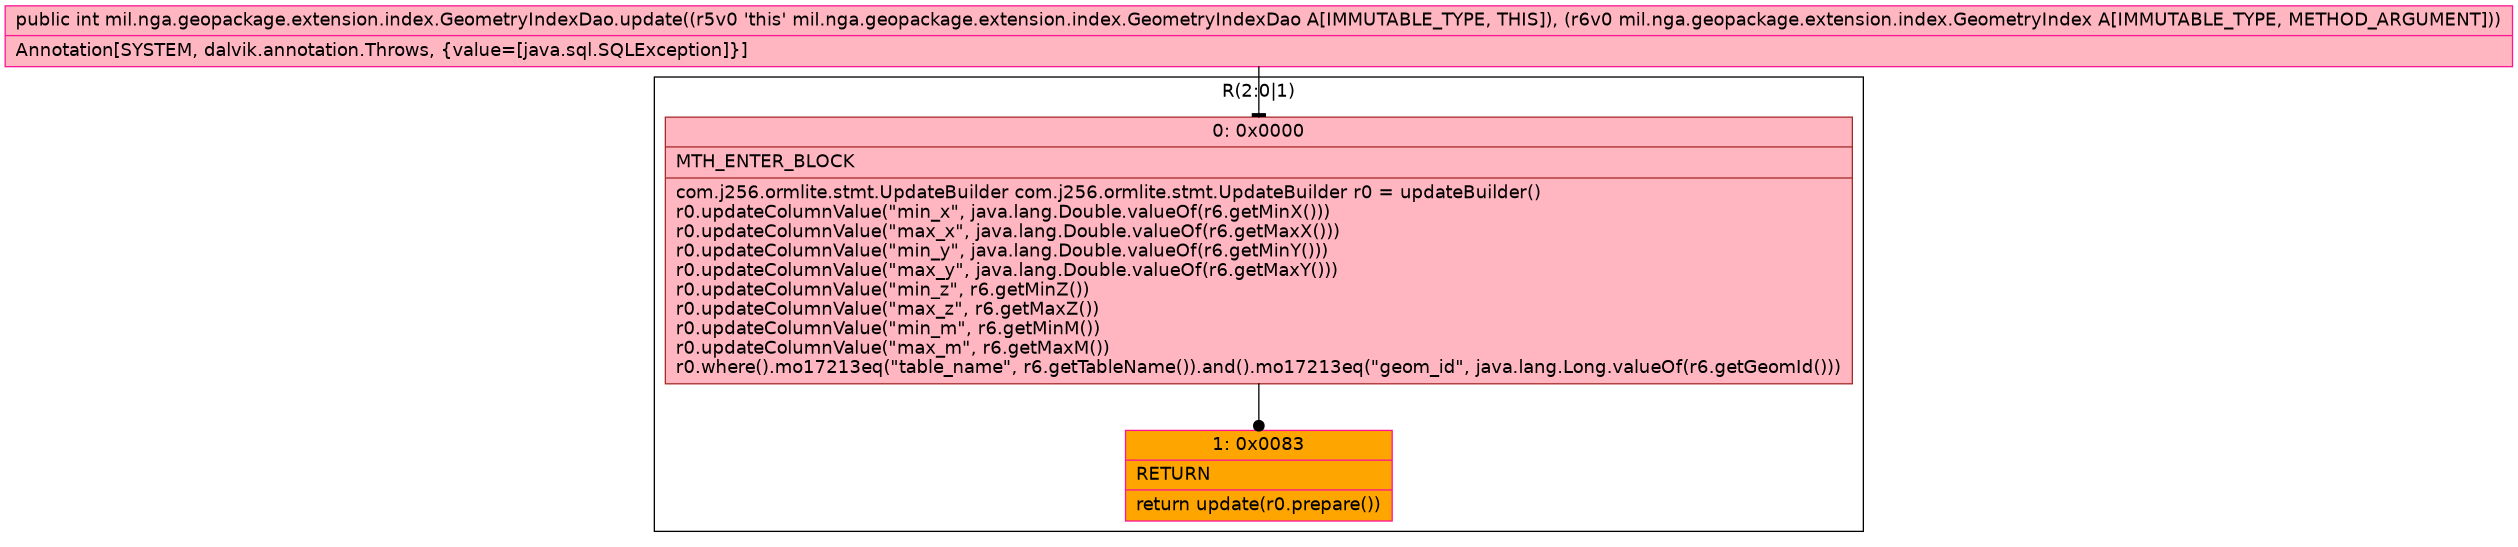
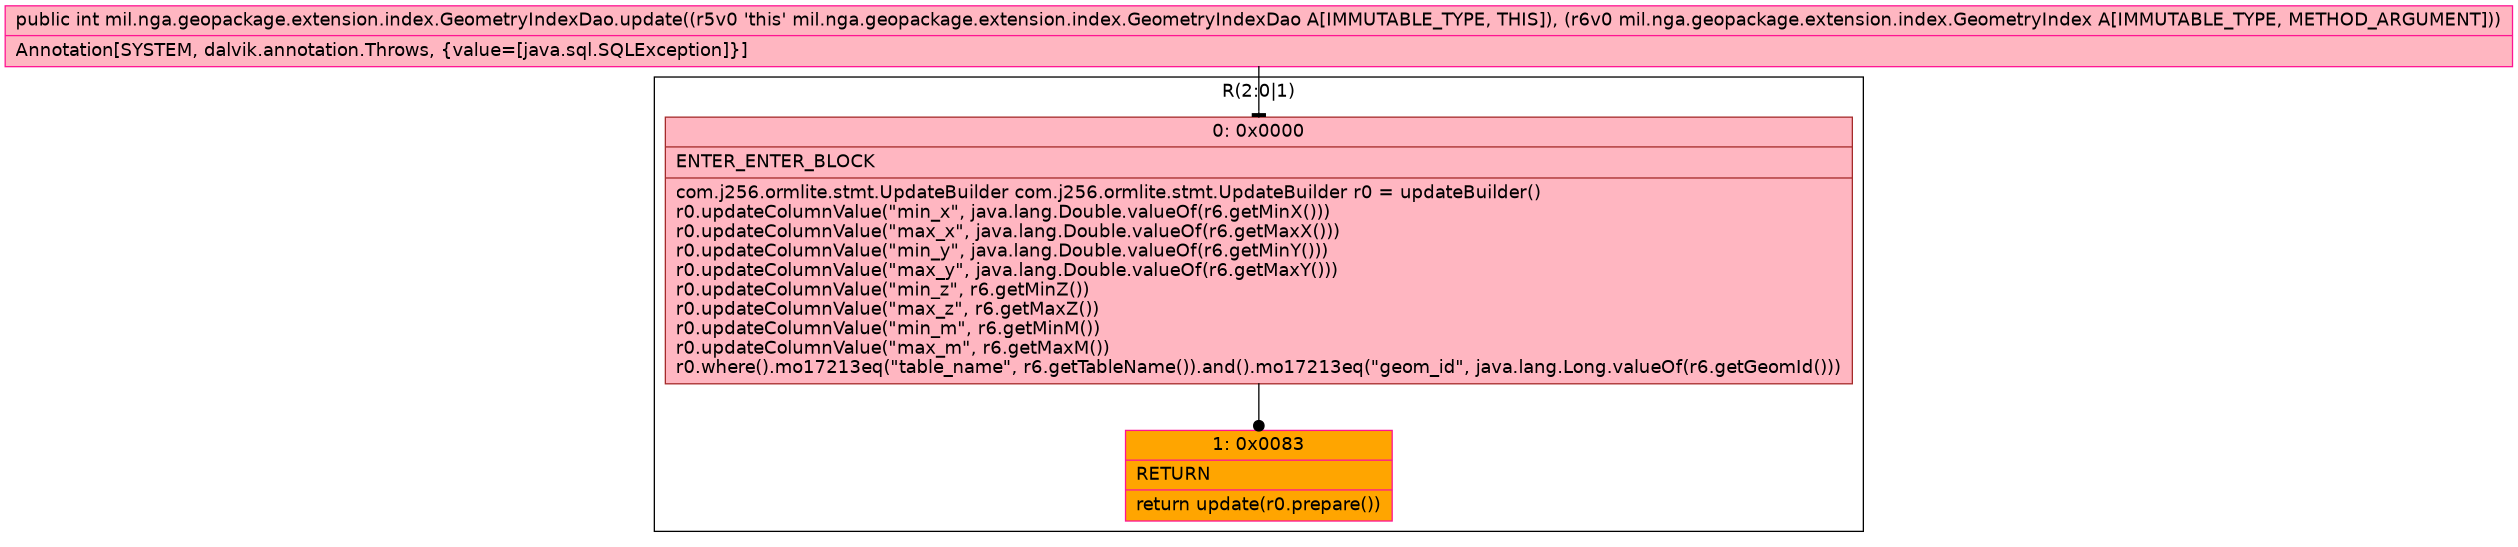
(766, 162) -> (775, 162)
